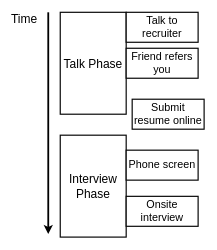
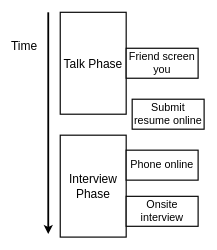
(24, 18) -> (24, 45)
(162, 27) -> none
(162, 63) -> (162, 63)
(162, 165) -> (162, 165)
